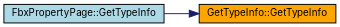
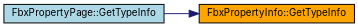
(268, 14) -> (277, 14)
